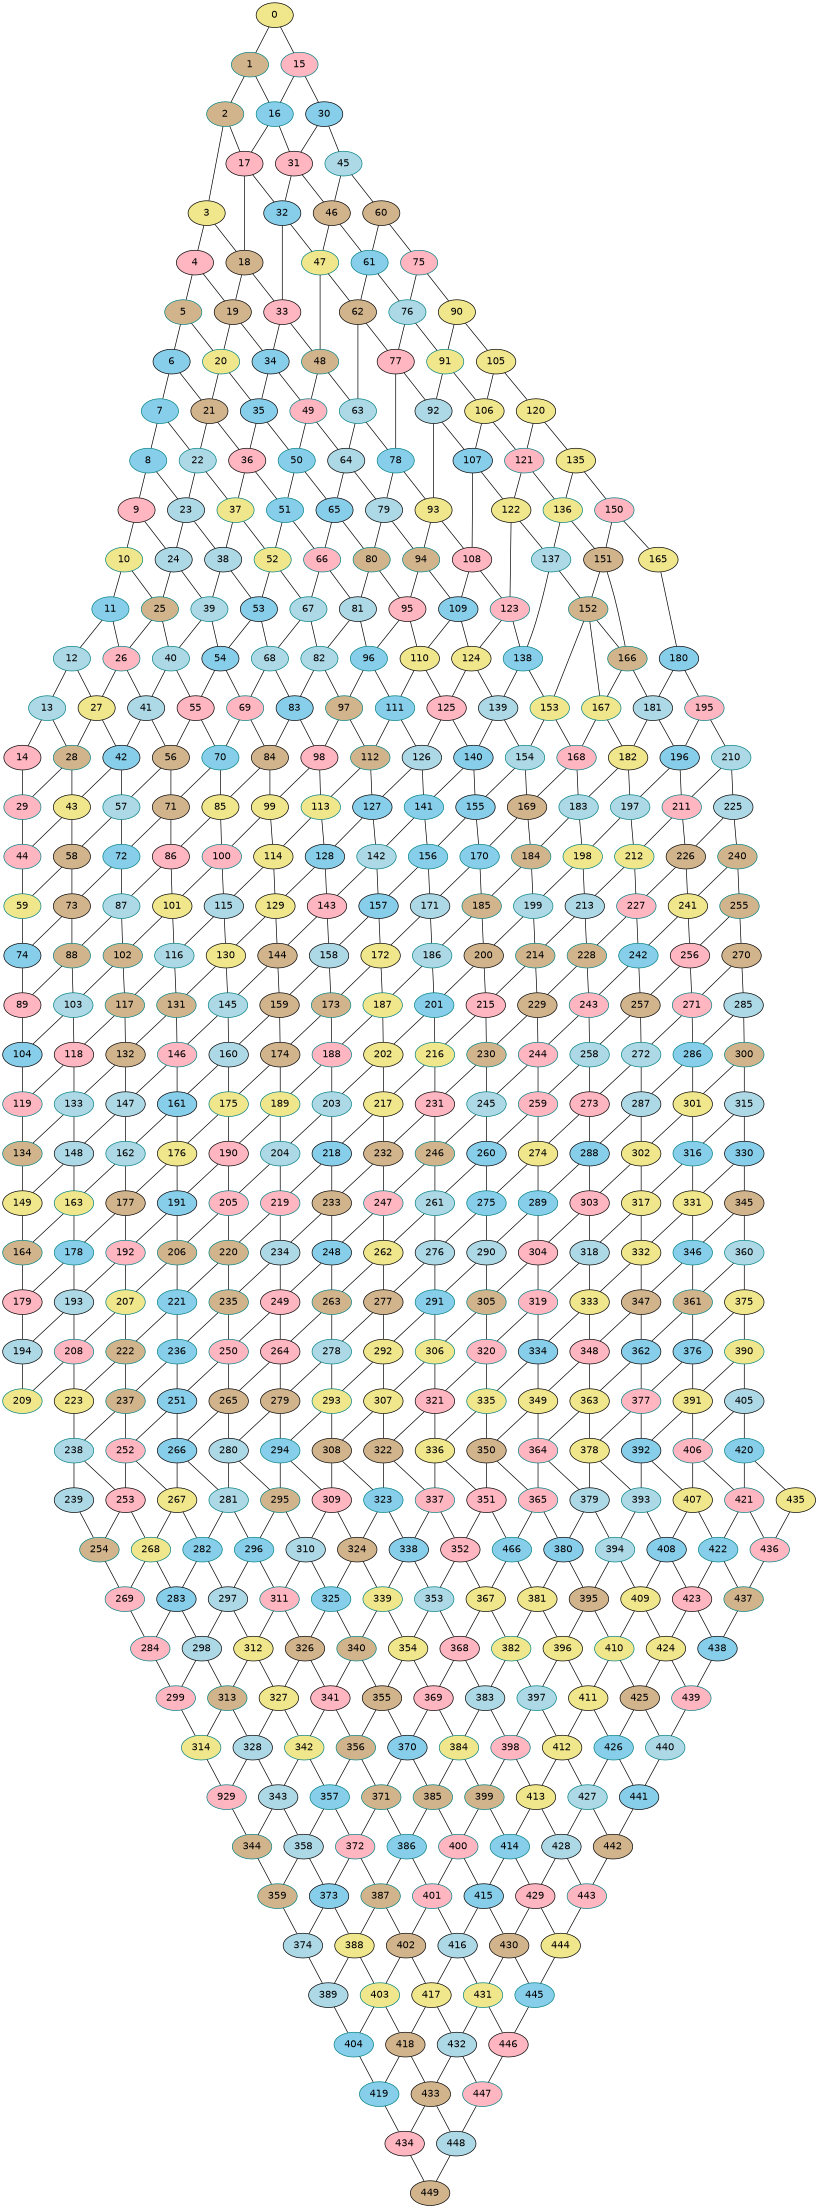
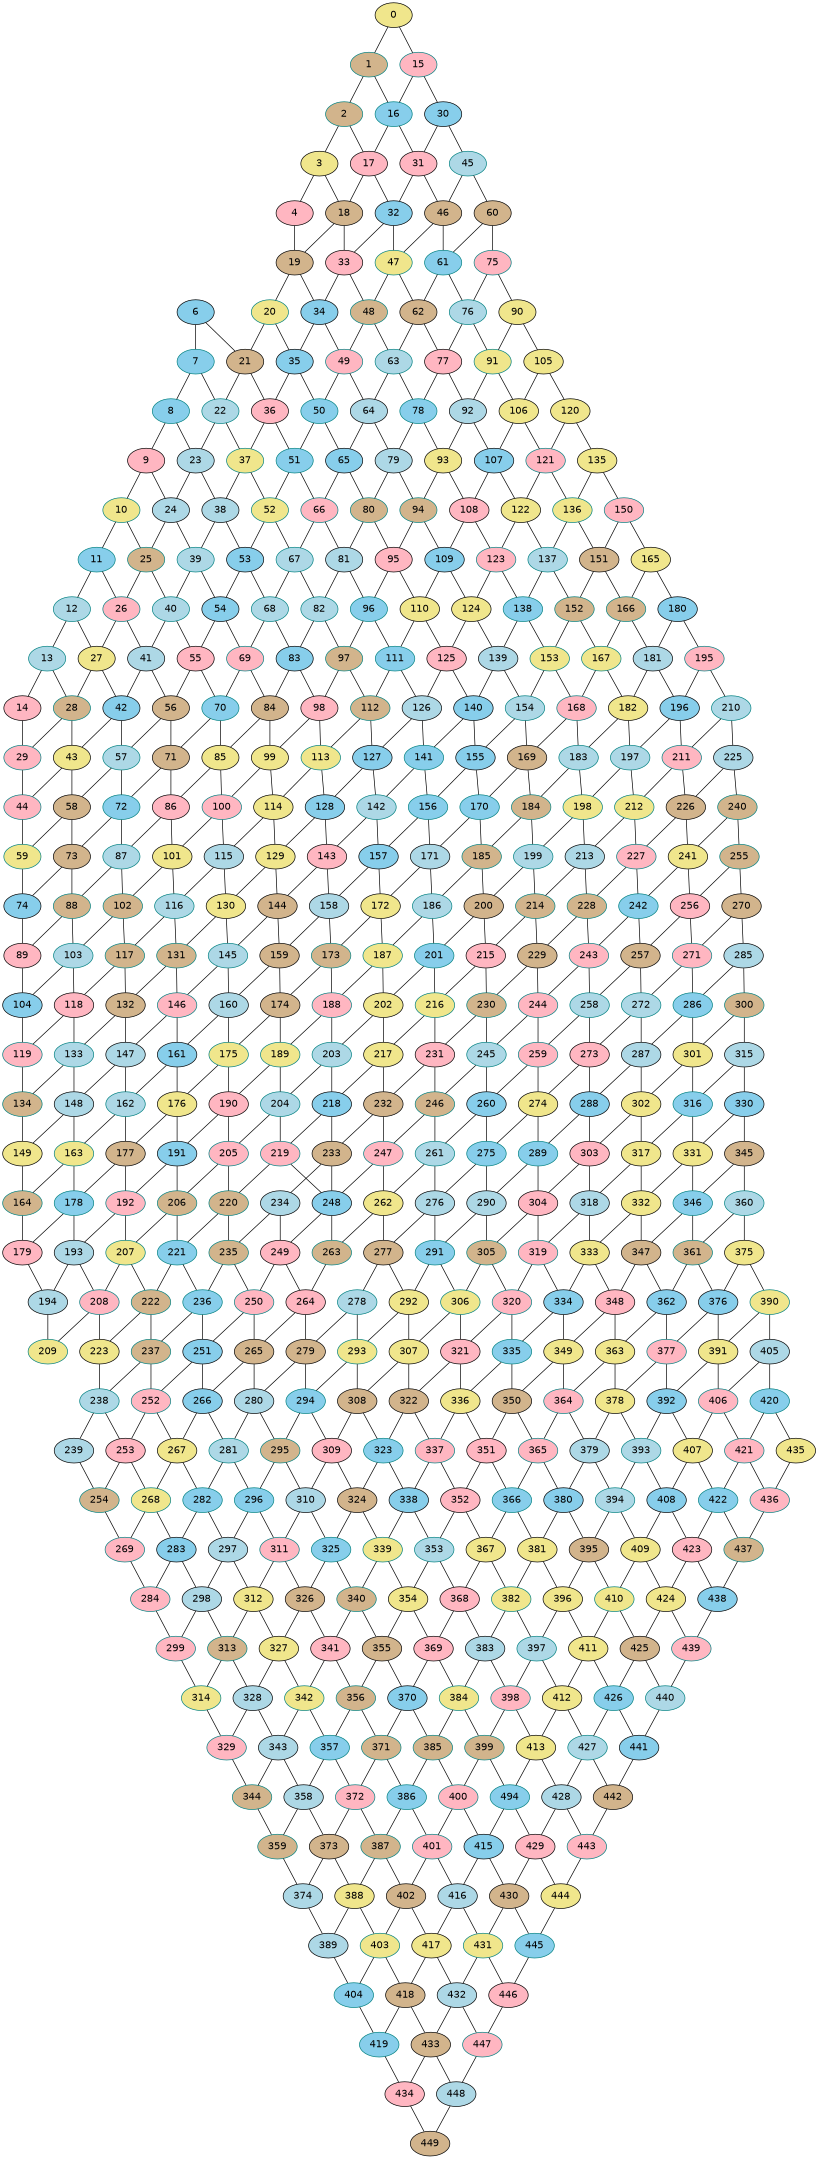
(183, 312) -> none
(608, 634) -> (638, 584)
(280, 1228) -> (309, 1181)
(332, 1327) -> none
(486, 1401) -> (512, 1352)
(512, 1550) -> (512, 1500)
(227, 1797) -> (227, 1748)
(510, 1847) -> (510, 1797)
(329, 1896) -> (329, 1847)
